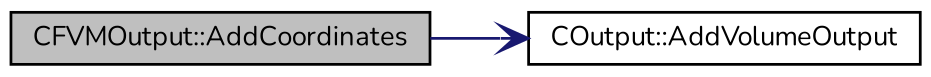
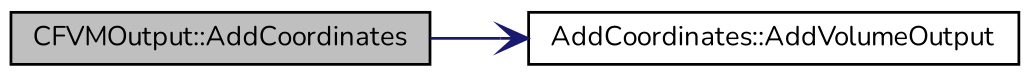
(724, 38) -> (774, 38)
